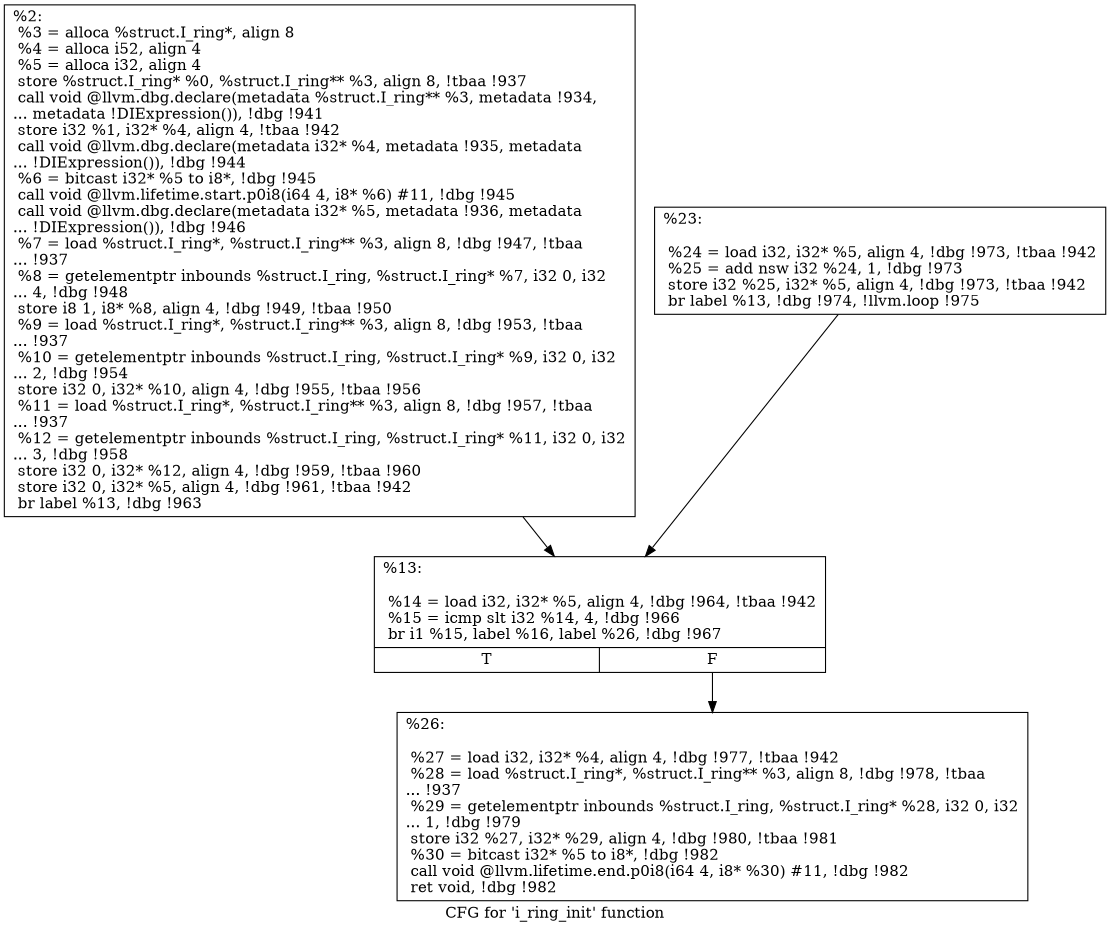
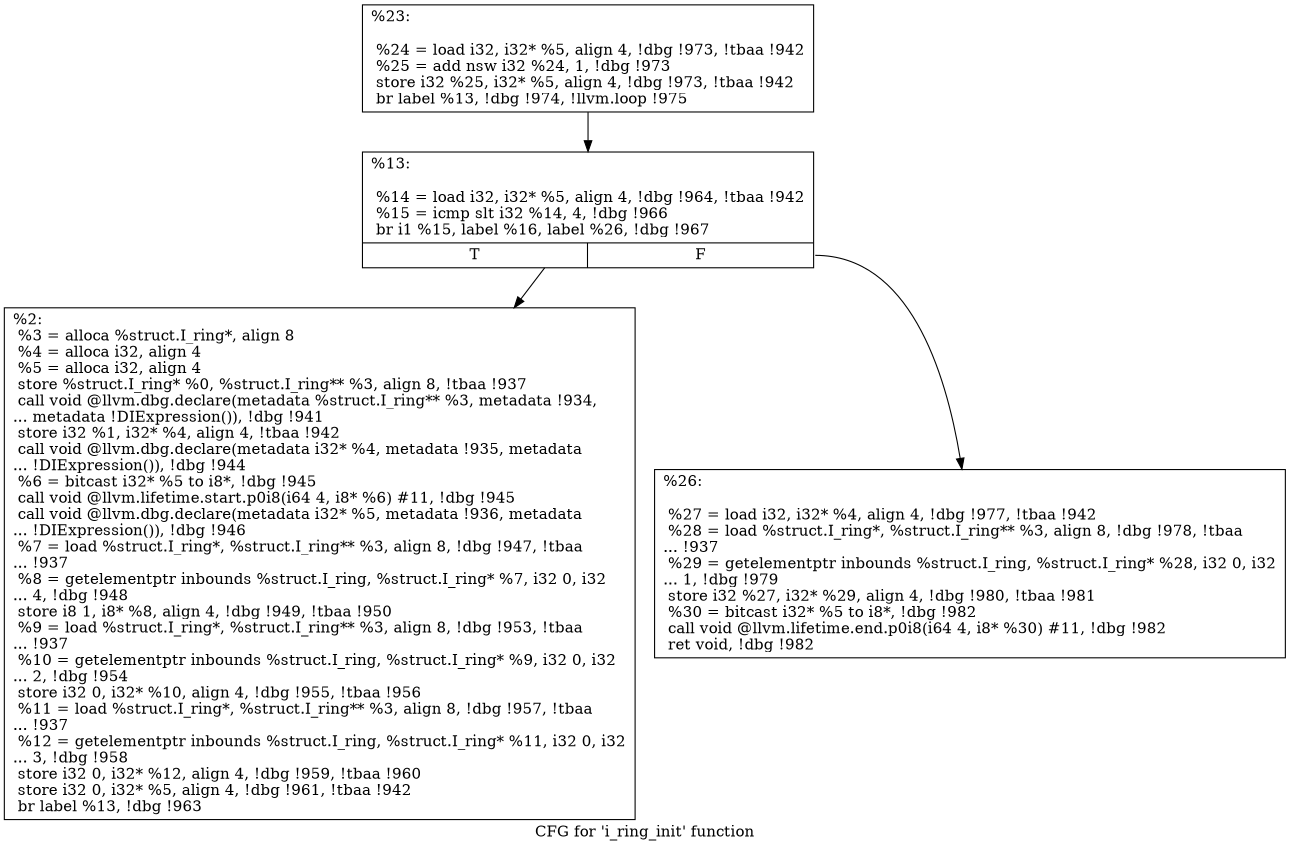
(108, 49) -> (108, 352)
(535, 532) -> (533, 283)
